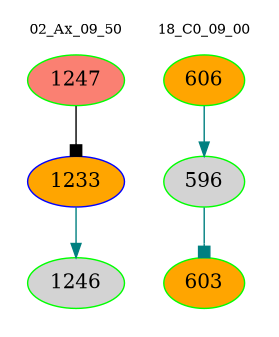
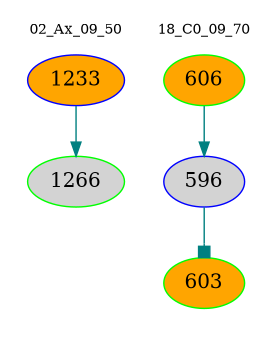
(204, 30) -> (204, 30)
(76, 80) -> none
(204, 182) -> (204, 182)
(76, 283) -> (76, 182)
